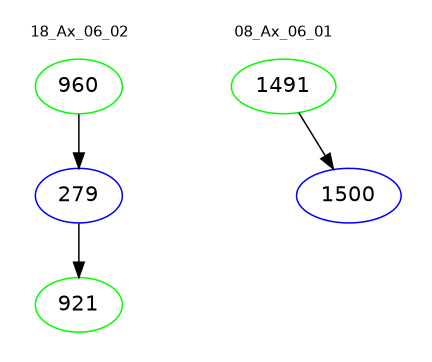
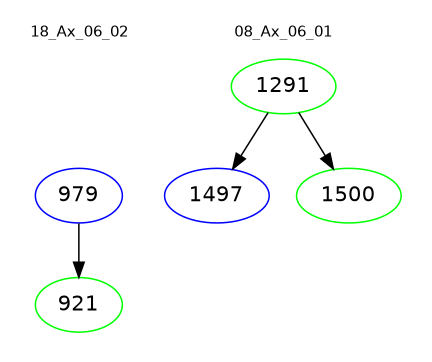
(79, 86) -> none
(284, 86) -> (284, 86)
(79, 196) -> (79, 196)
none -> (217, 196)
(349, 196) -> (349, 196)
